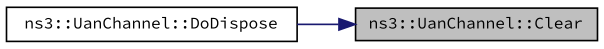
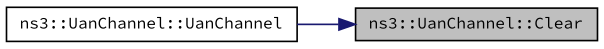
(152, 24) -> (152, 24)
